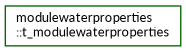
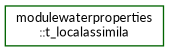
(93, 26) -> (84, 26)
